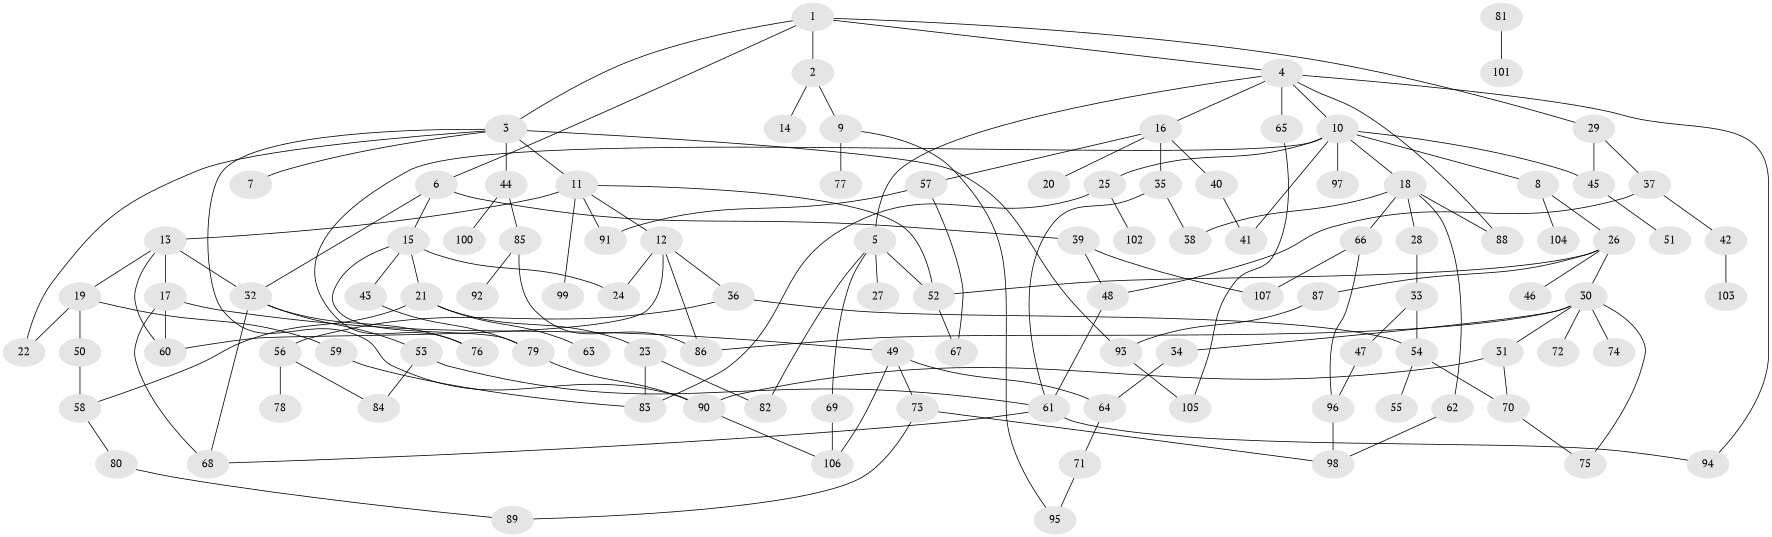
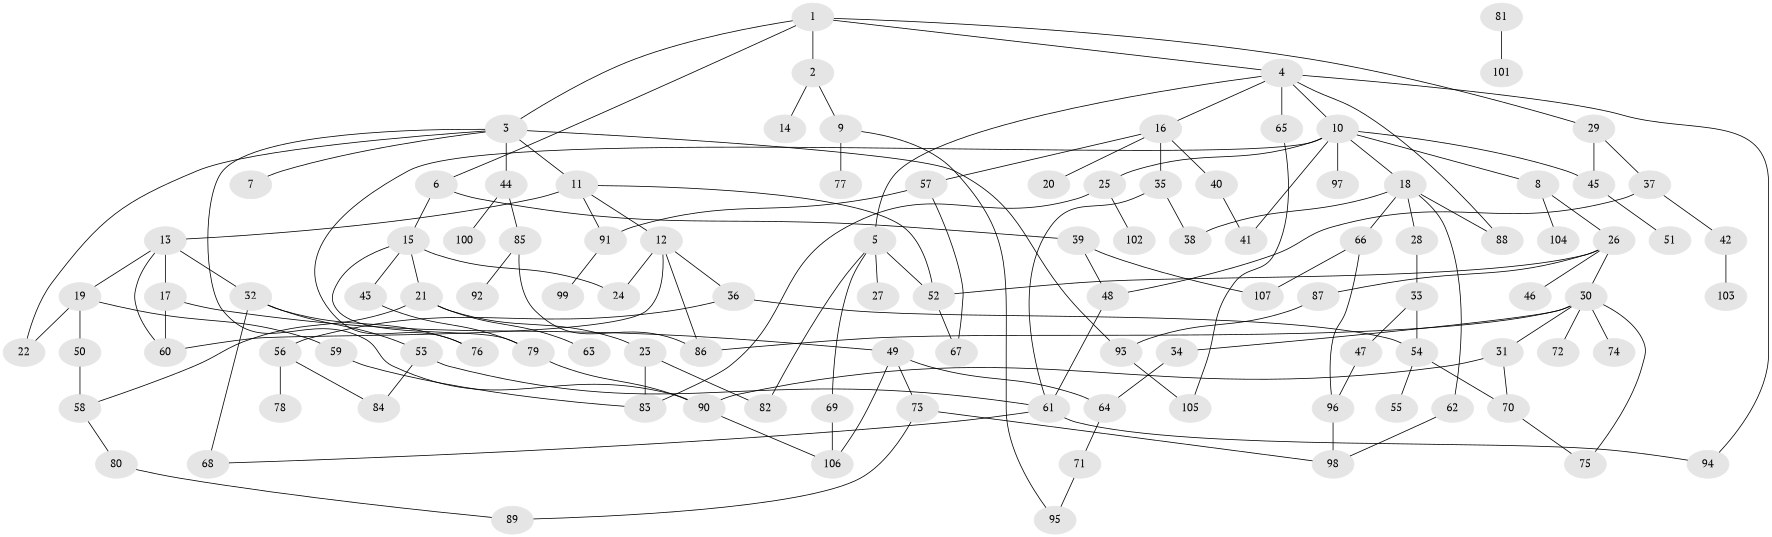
(344, 241) -> none
(570, 241) -> (584, 269)
(148, 390) -> none
